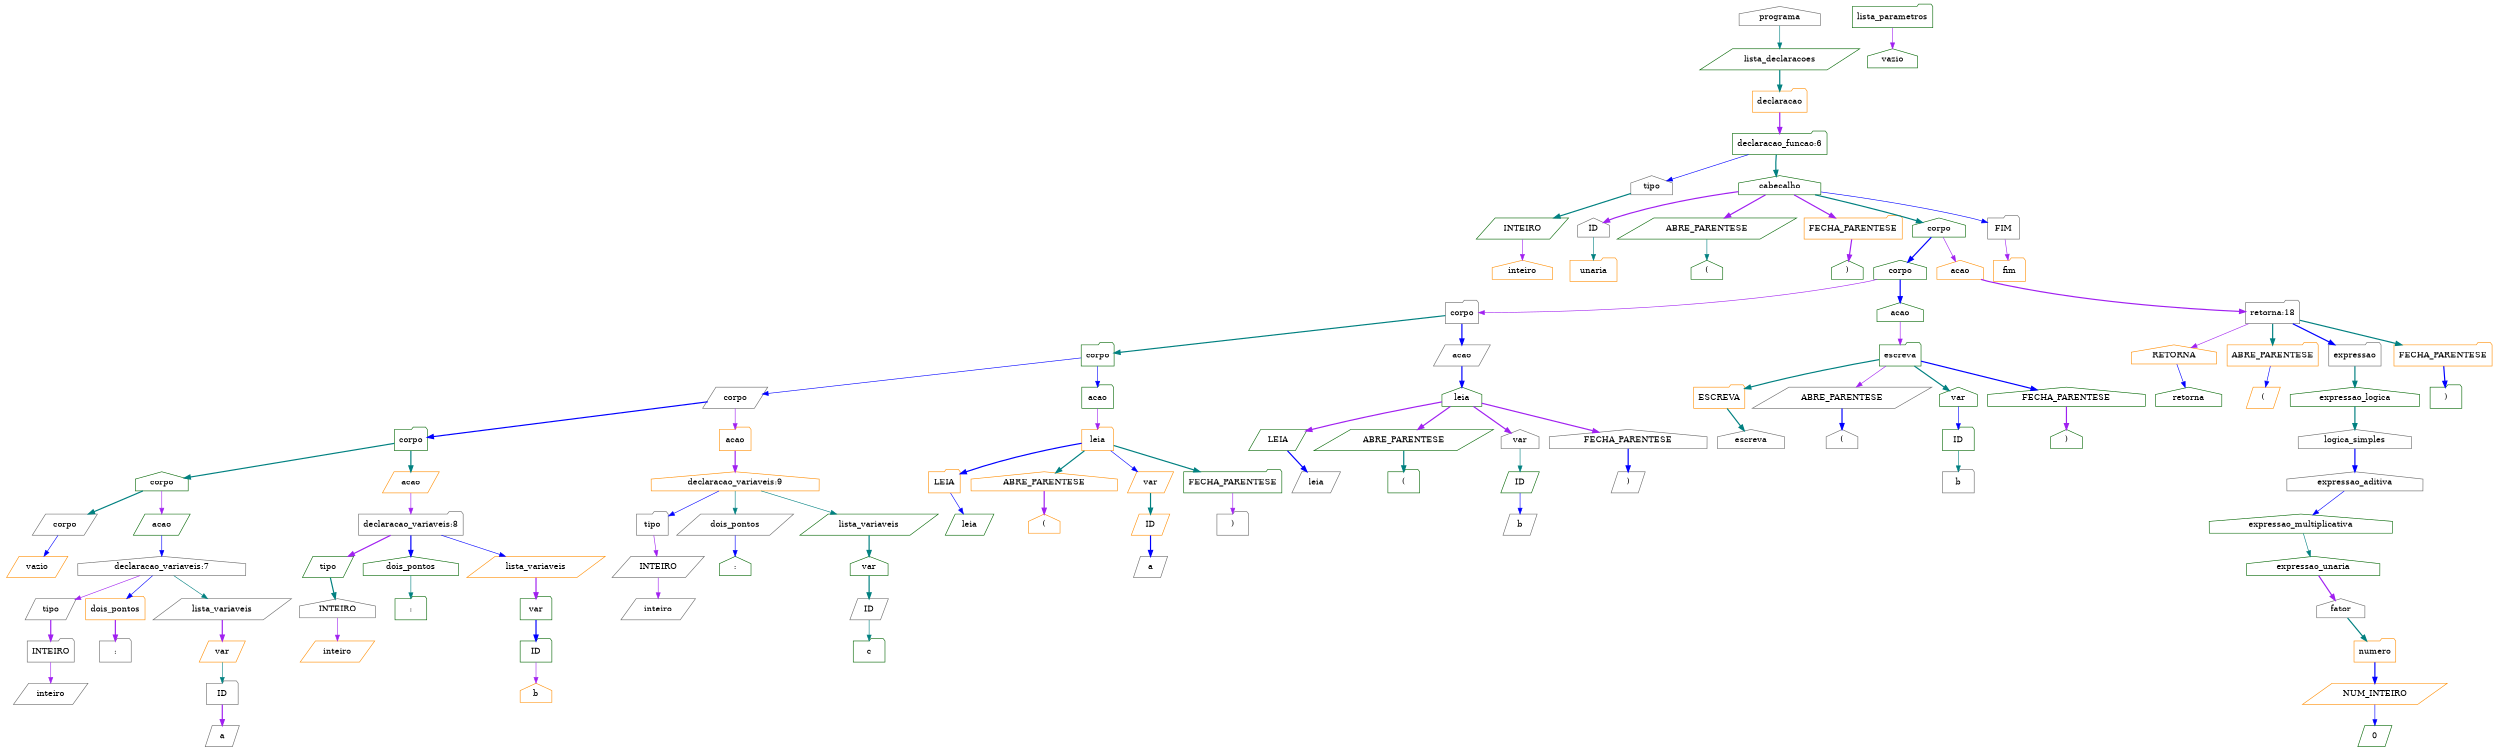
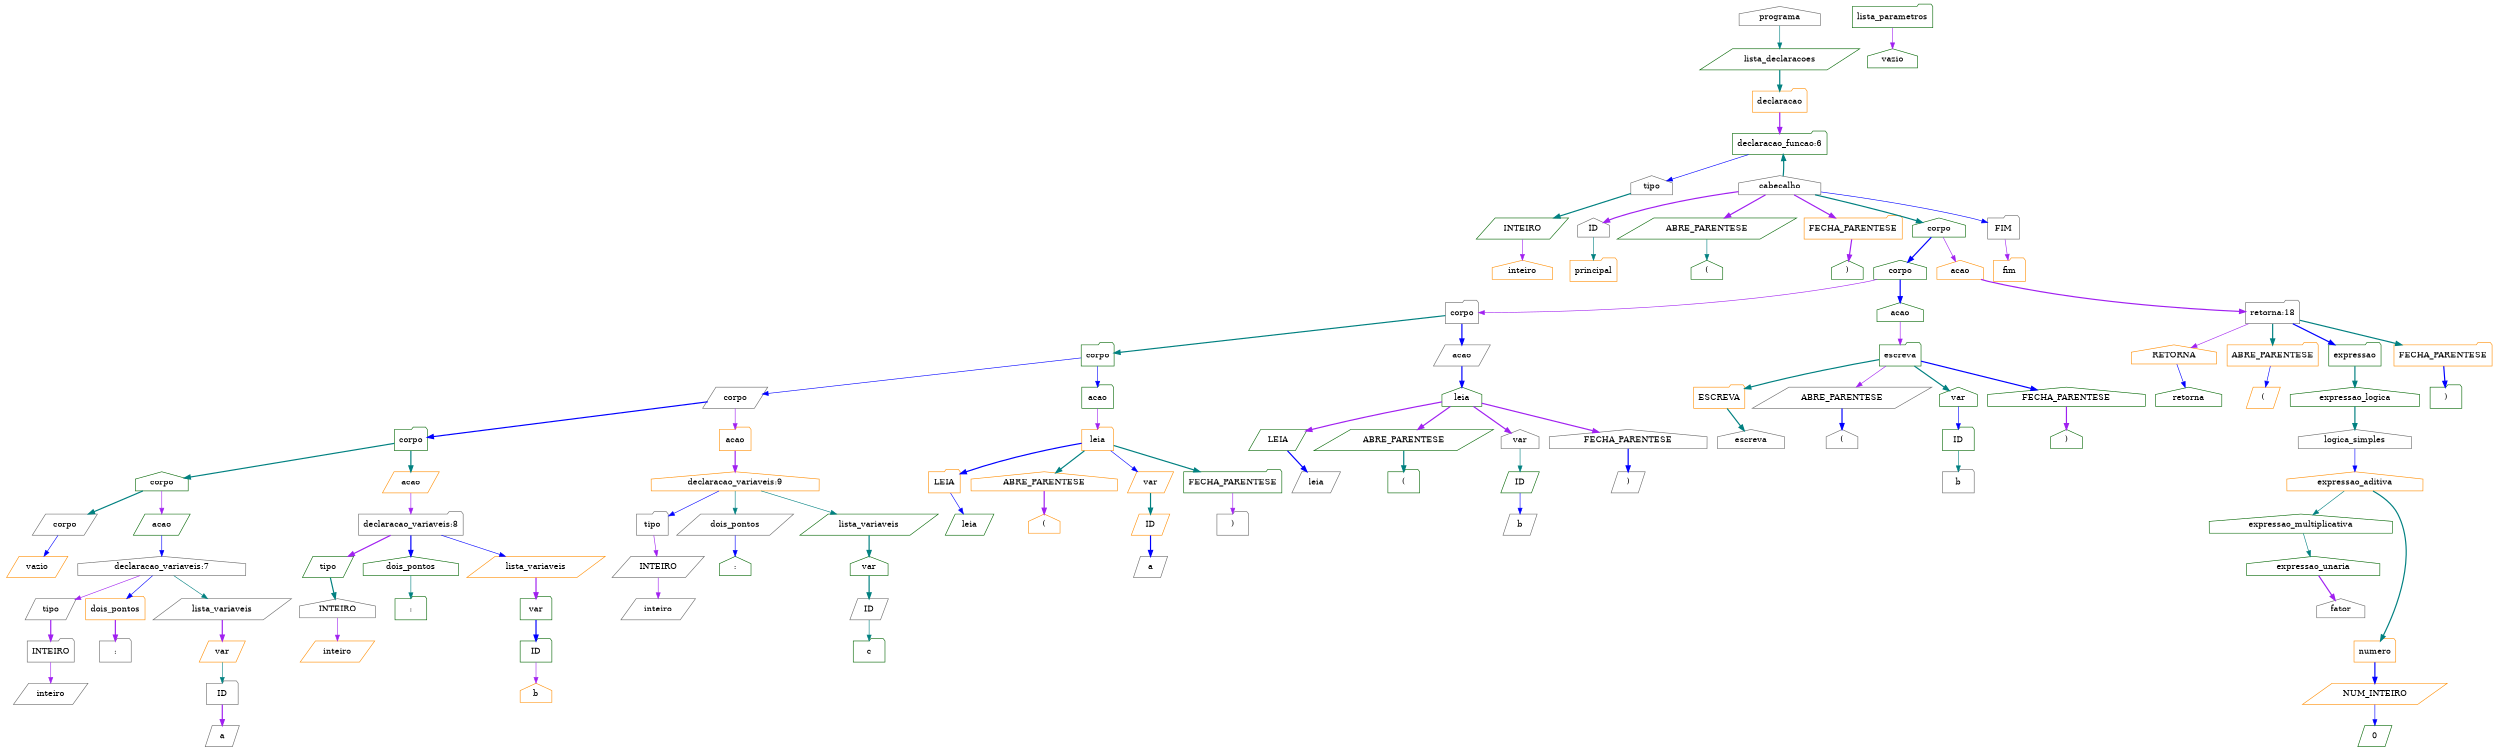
(1776, 162) -> (1784, 168)
(1780, 186) -> (1780, 186)
(1593, 271) -> (1593, 271)
(2355, 355) -> (2355, 355)
(2355, 457) -> (2355, 457)
(2355, 482) -> (2355, 482)
(2331, 501) -> (2331, 501)
(2355, 627) -> (2406, 559)
